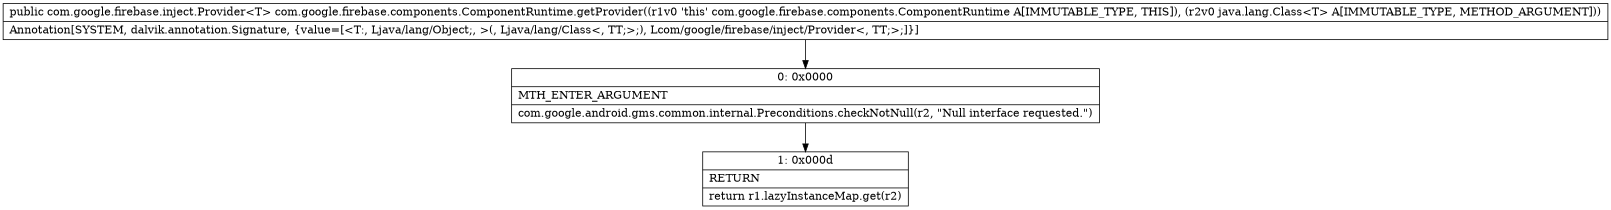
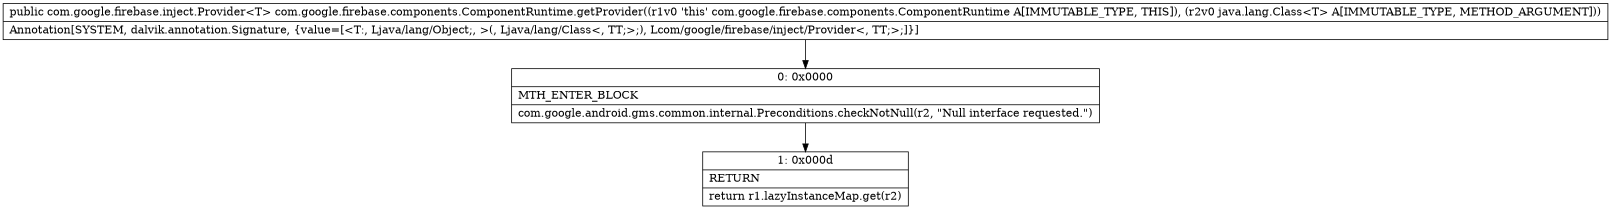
(593, 95) -> (578, 95)
